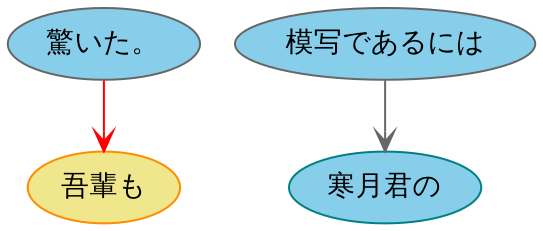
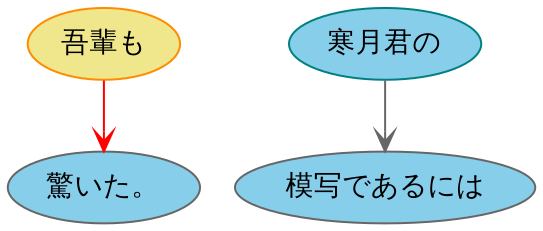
(104, 106) -> (104, 106)
(385, 106) -> (385, 106)
